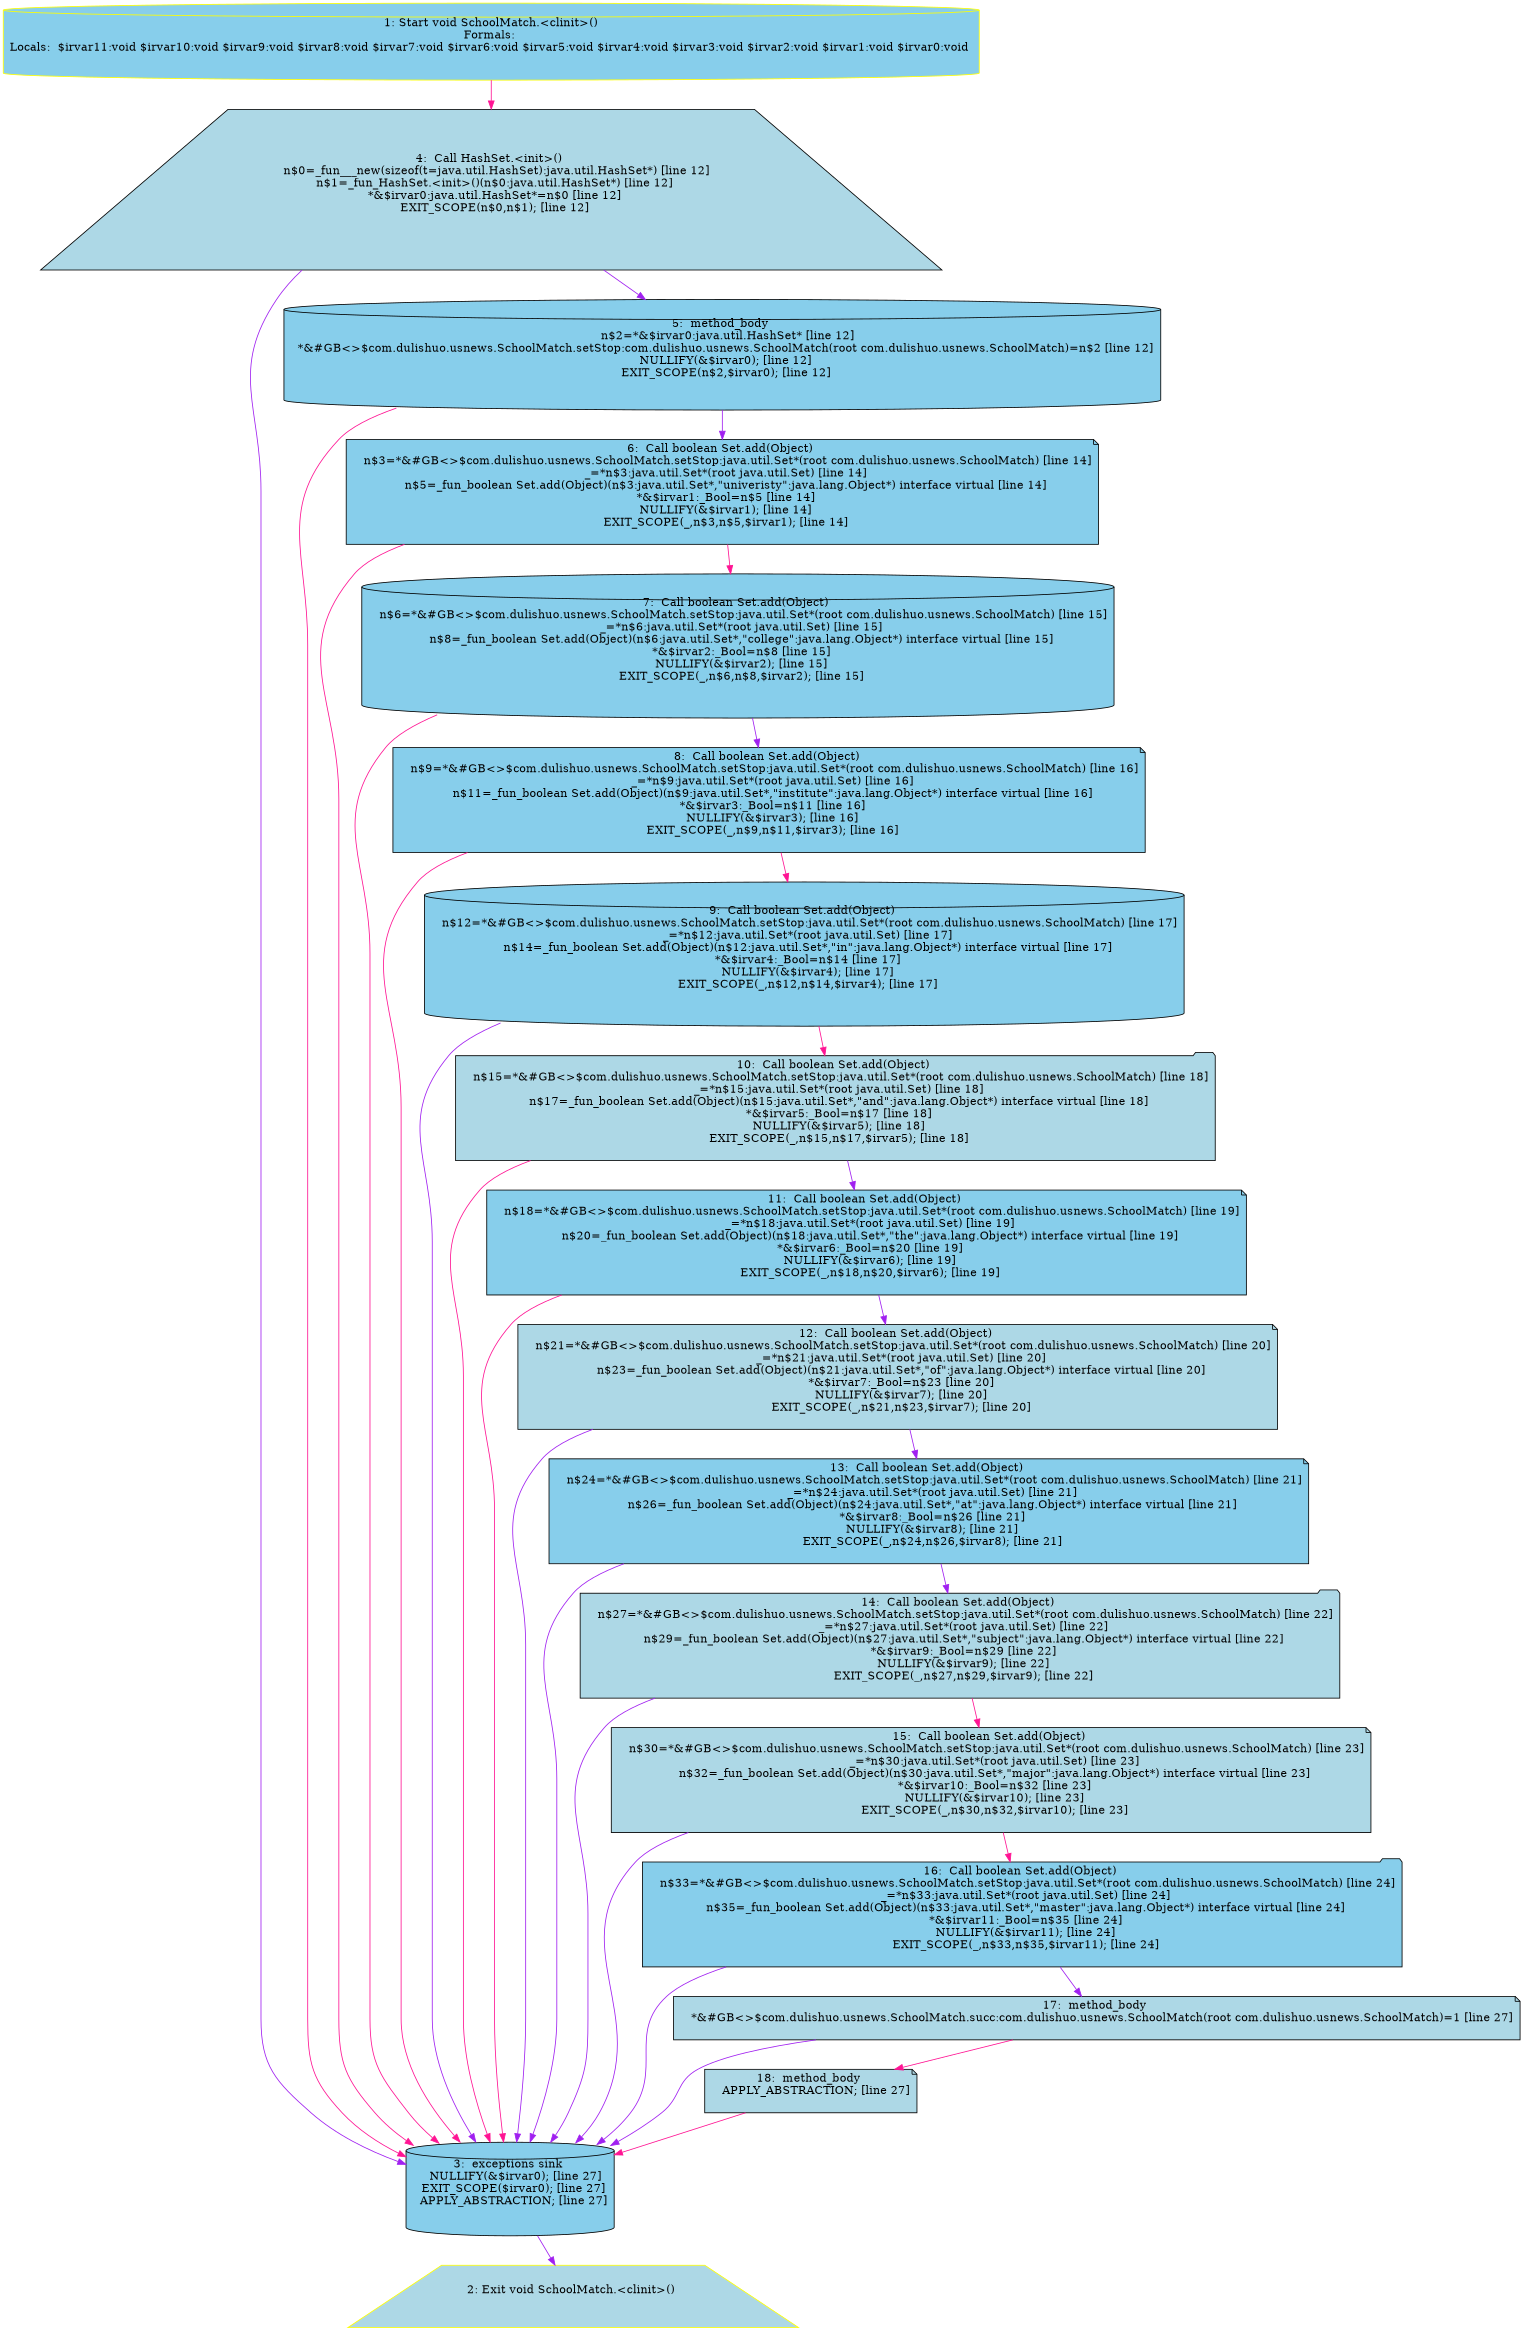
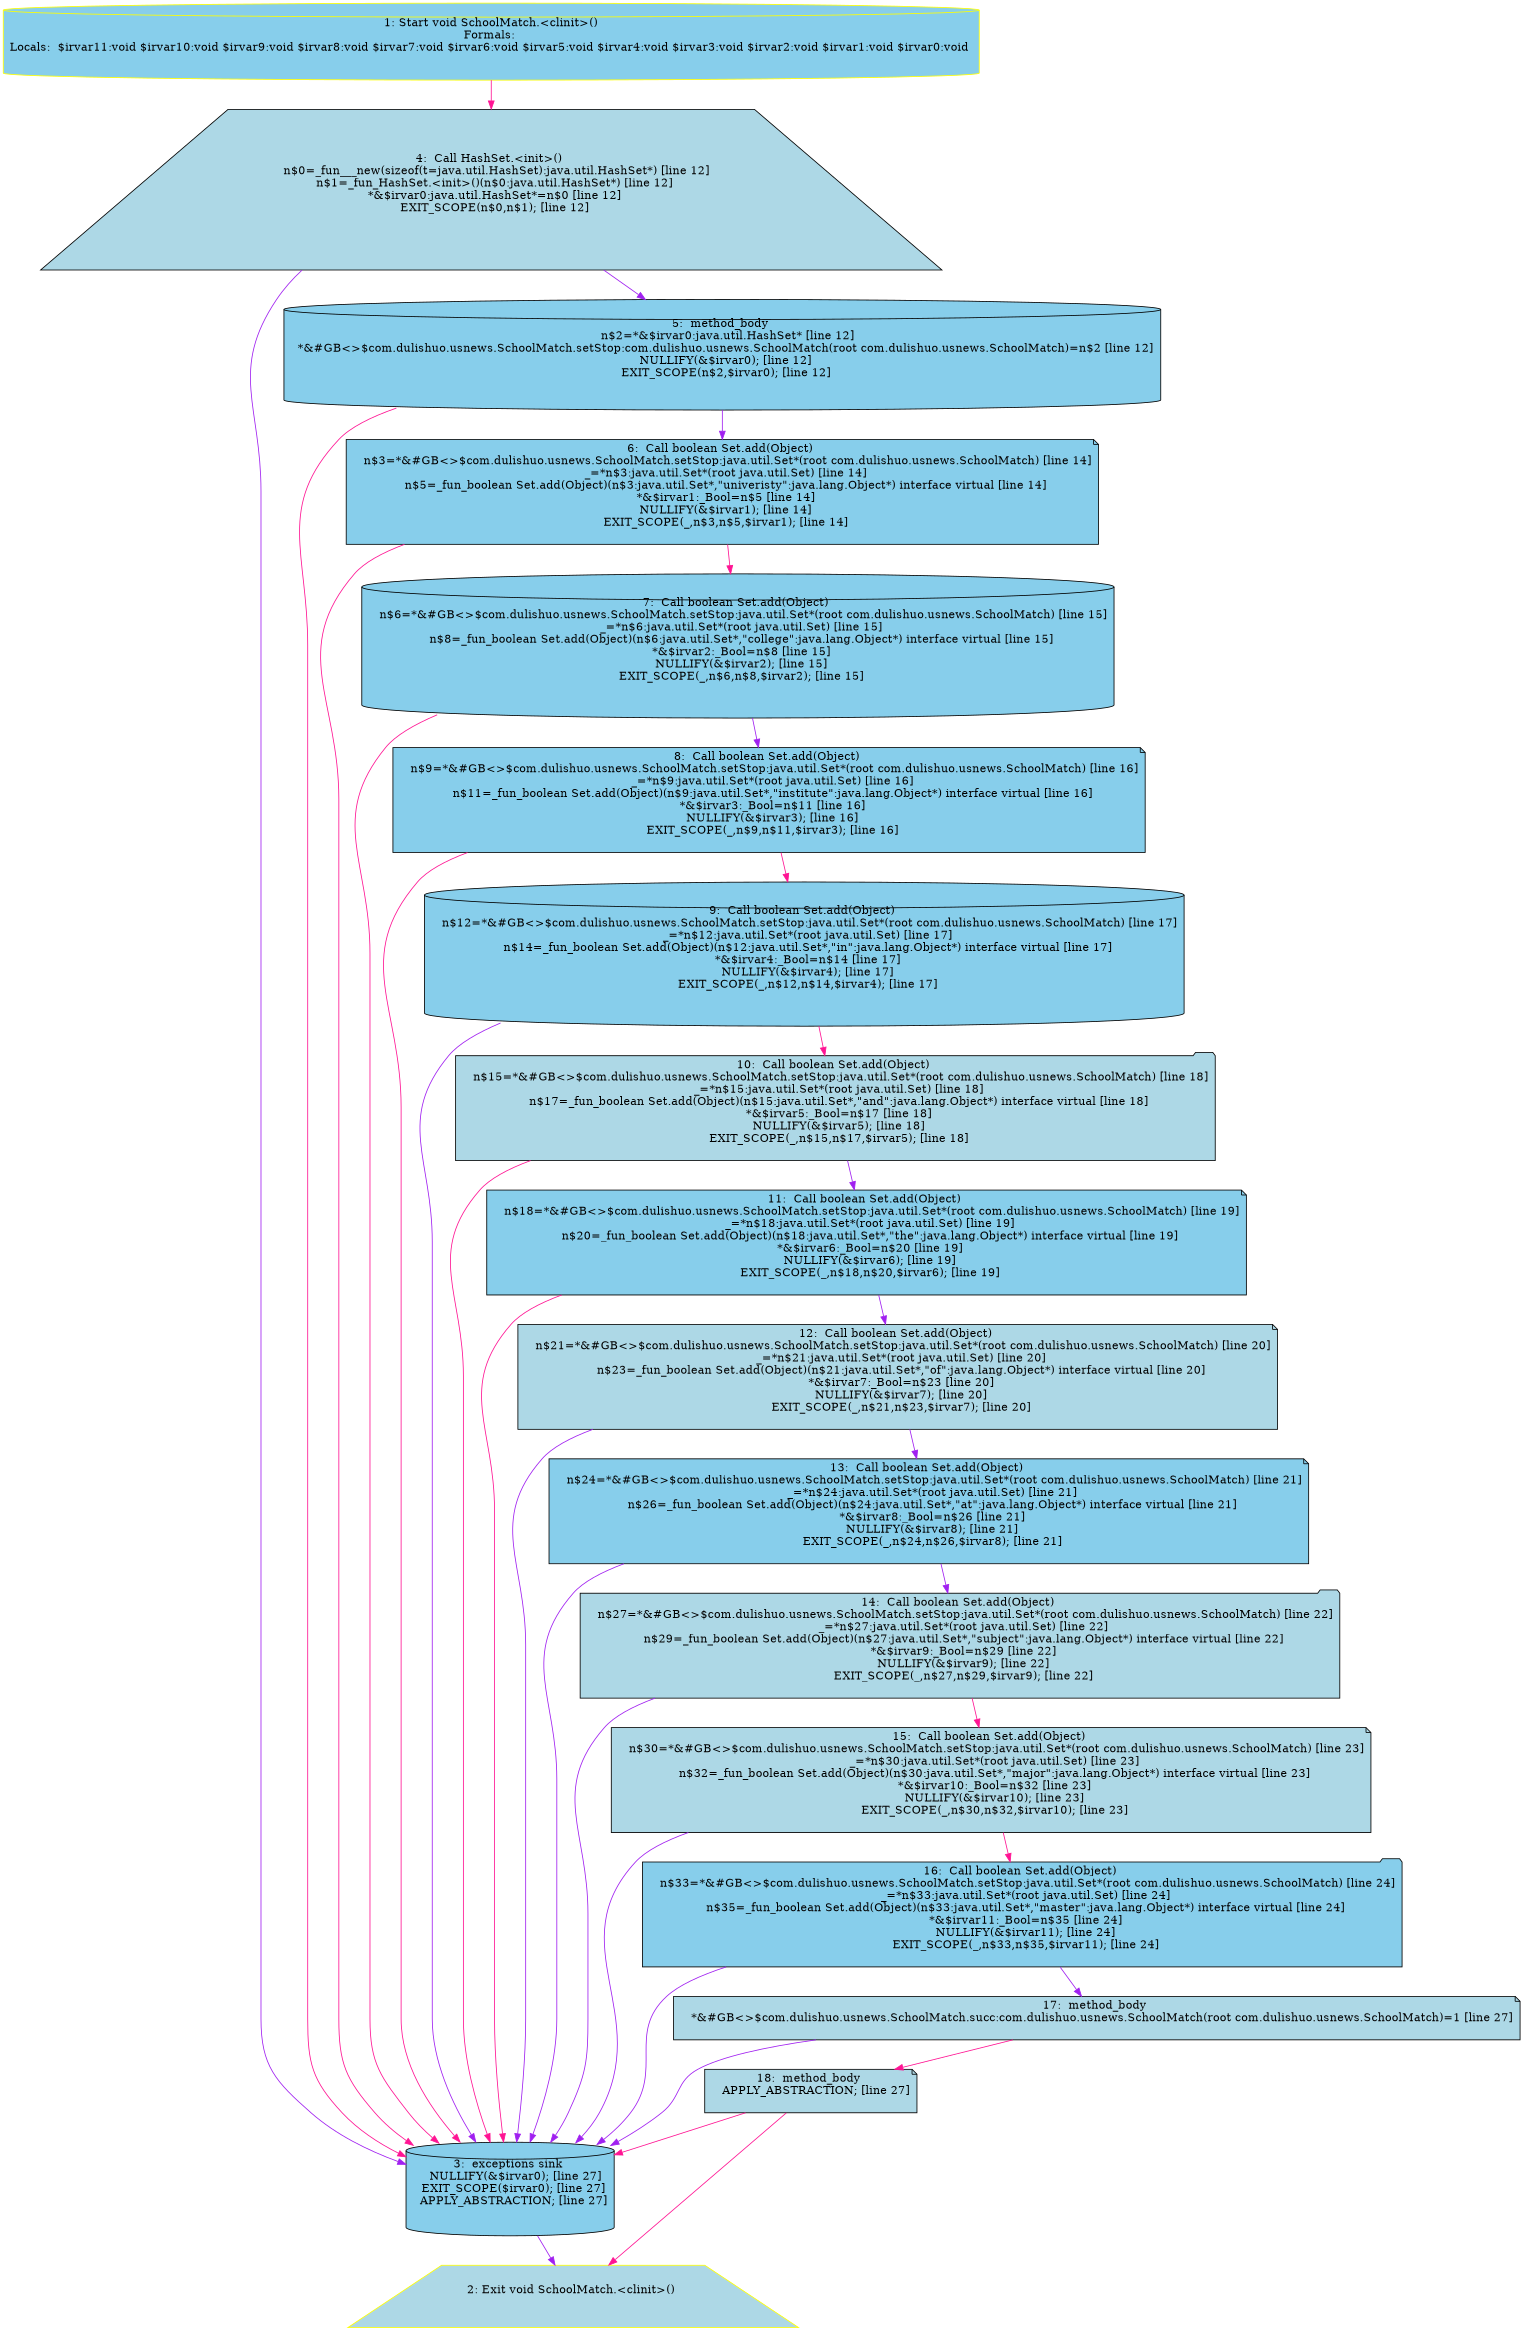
none -> (701, 2186)
